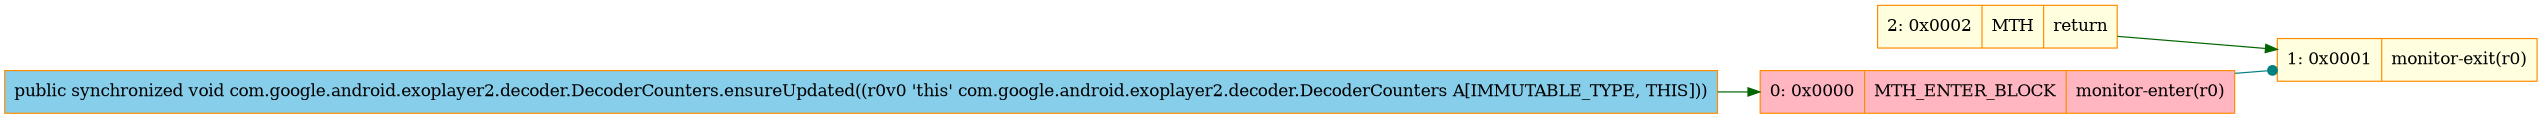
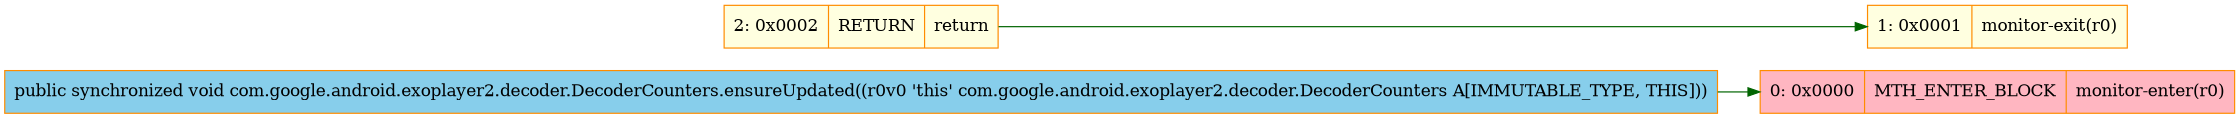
(2013, 26) -> (877, 26)
(2251, 72) -> none
